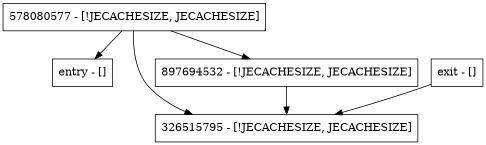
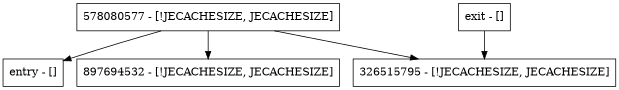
(287, 97) -> none
